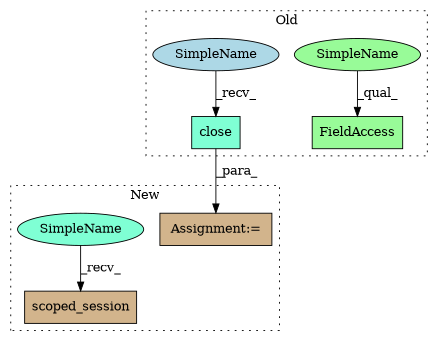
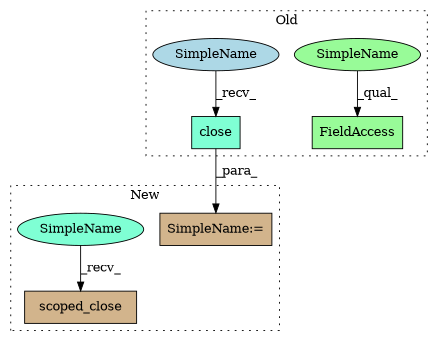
(216, 229) -> (216, 229)
(81, 307) -> (81, 307)
